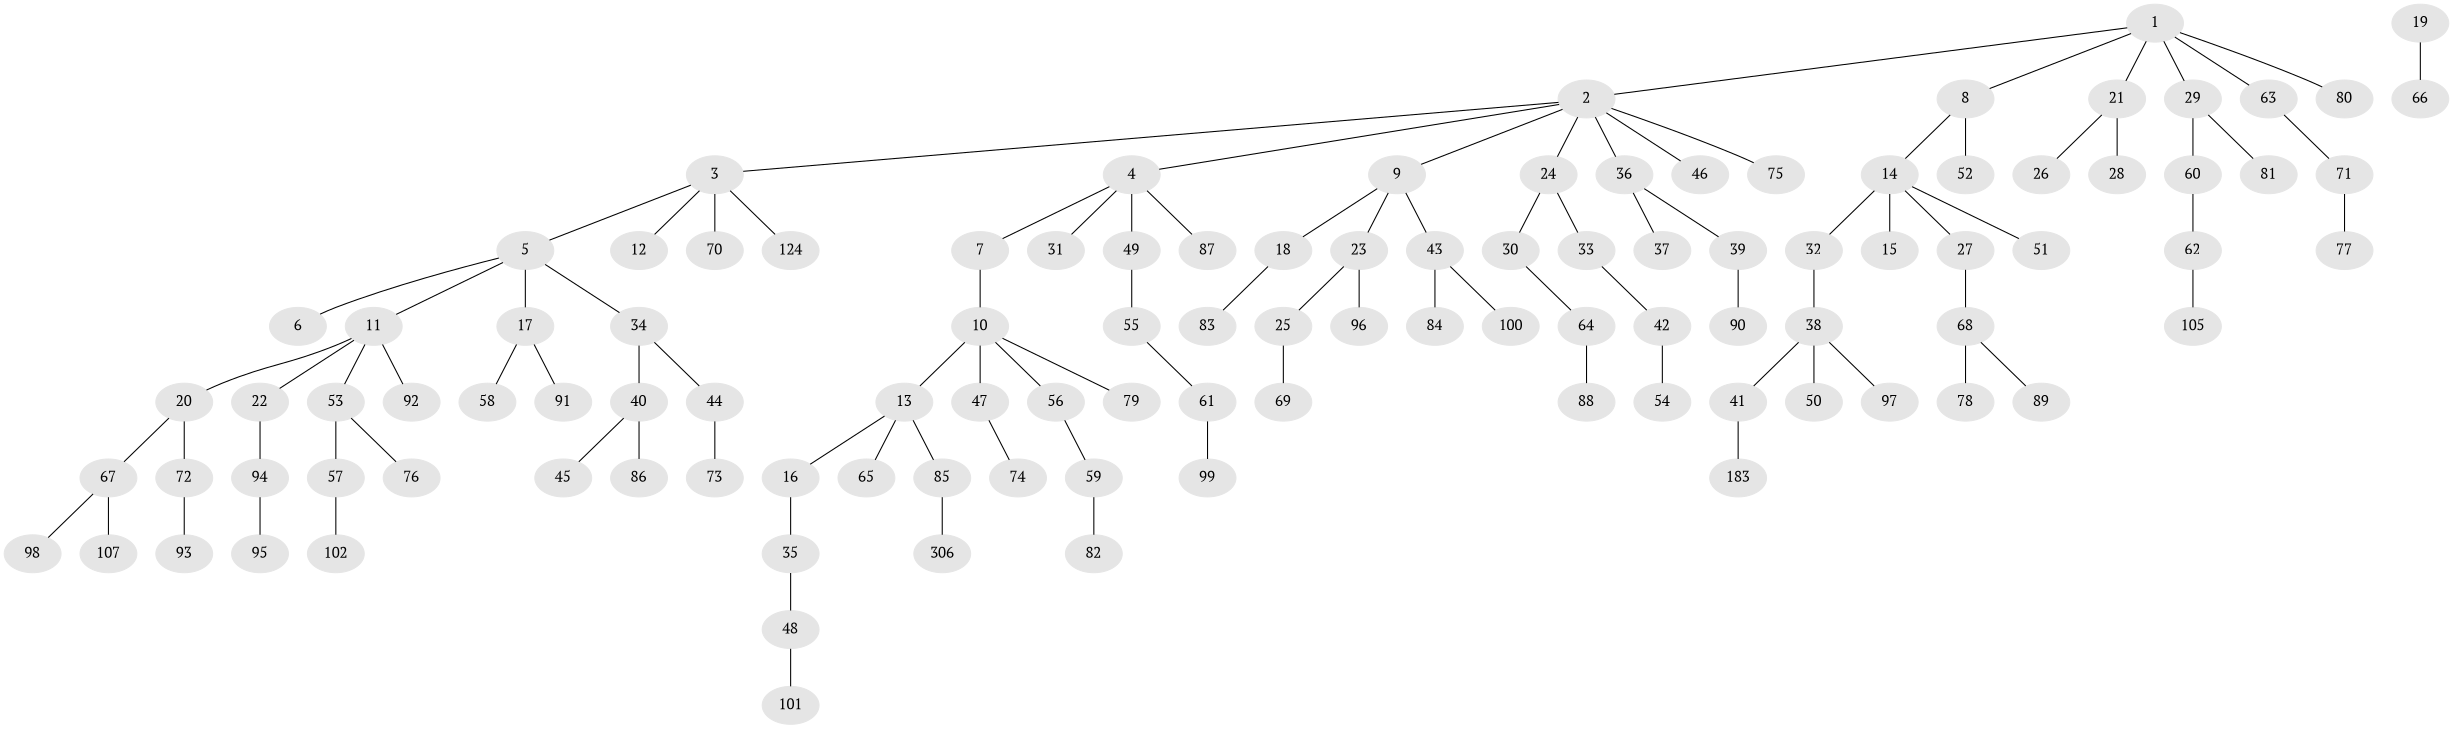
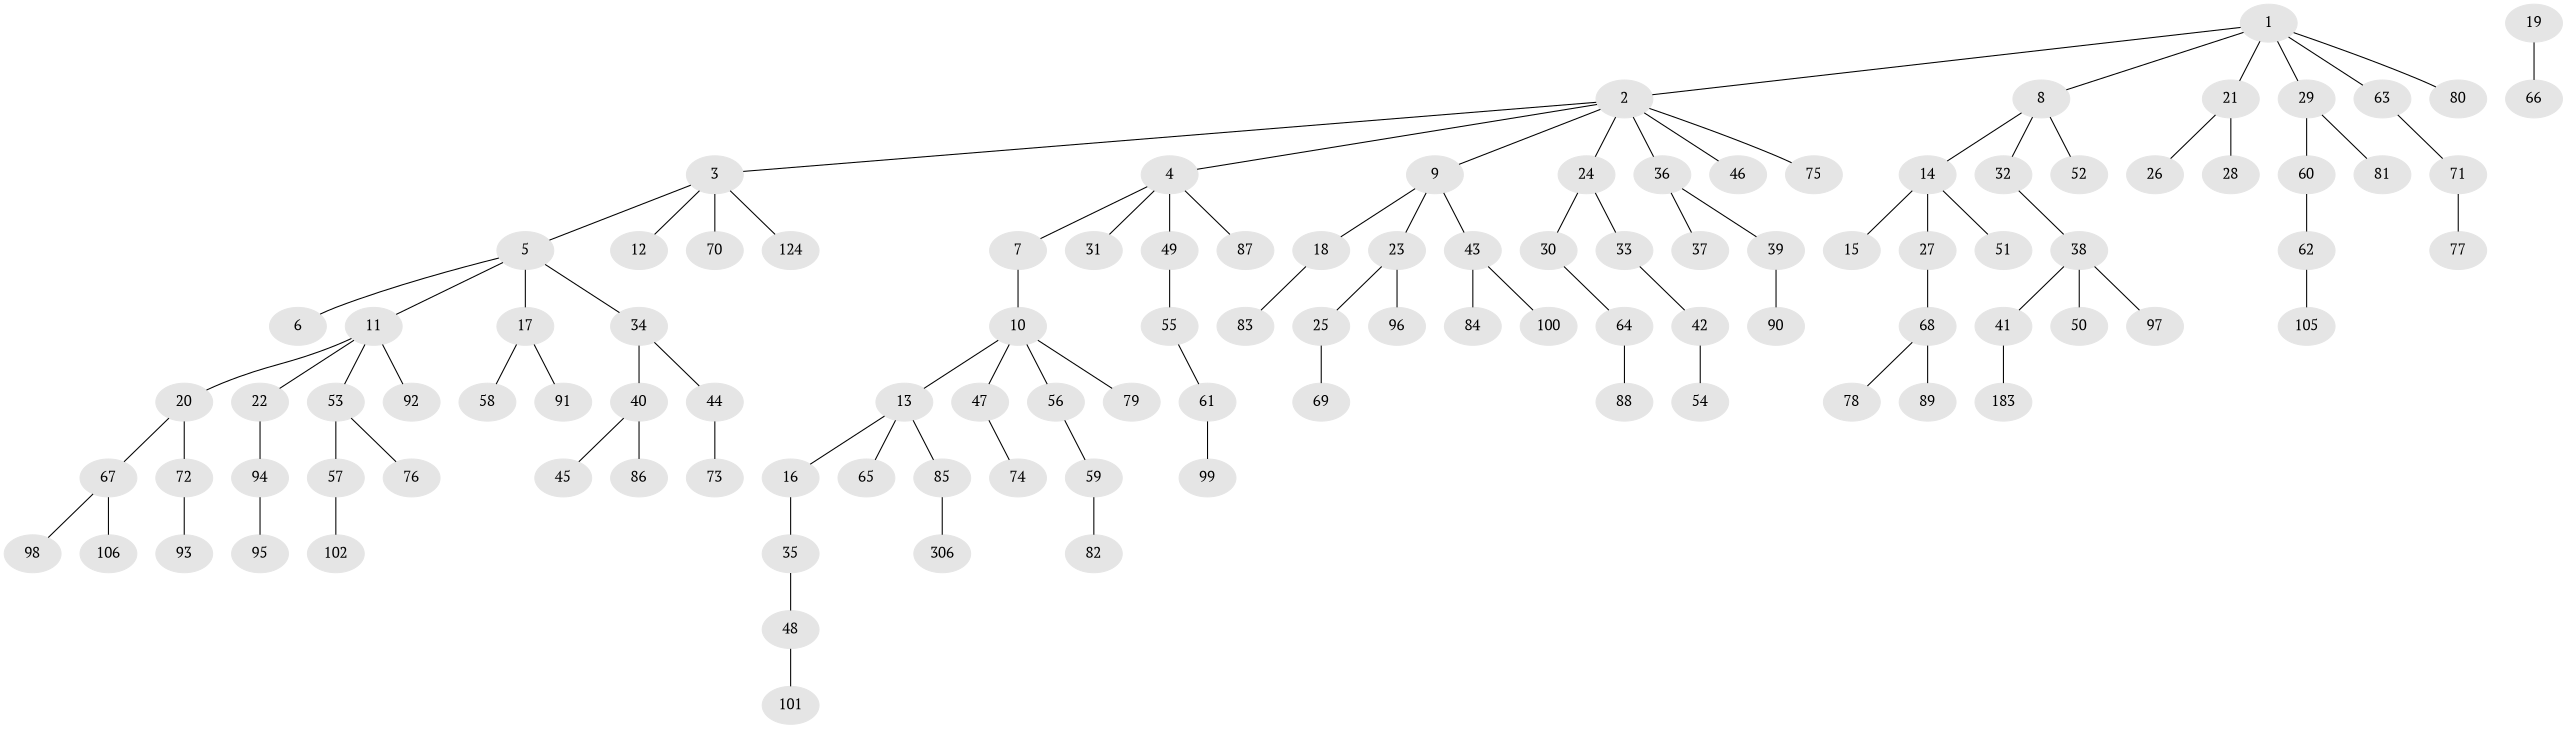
(1852, 213) -> (2022, 137)
(108, 554) -> (108, 554)
